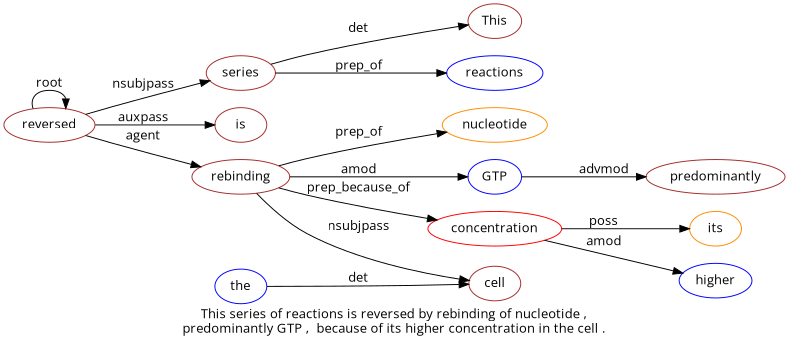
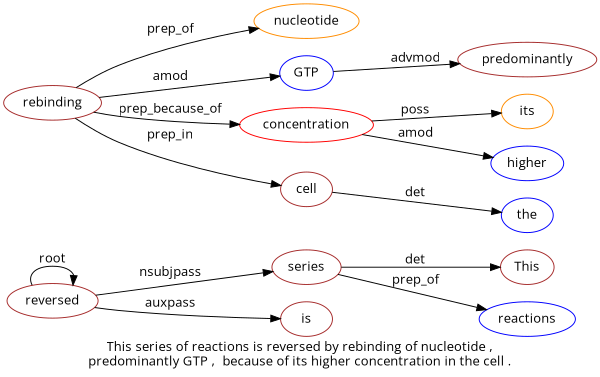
(138, 150) -> none
(359, 226) -> (170, 135)
(363, 286) -> (412, 202)
